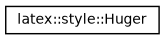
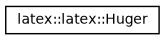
(82, 20) -> (82, 20)
